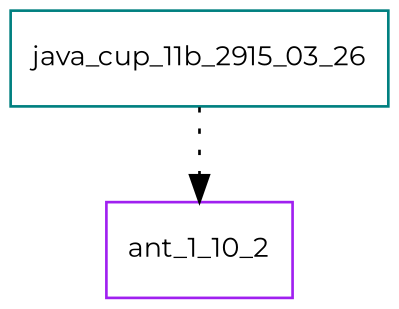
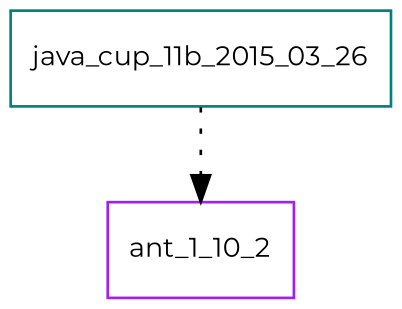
(199, 59) -> (201, 59)
